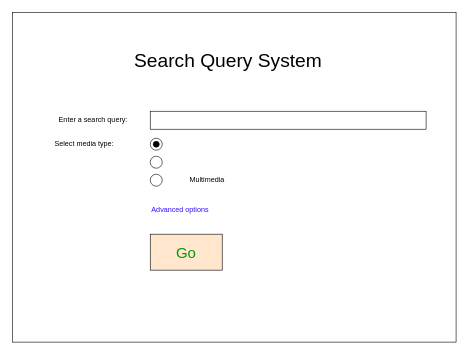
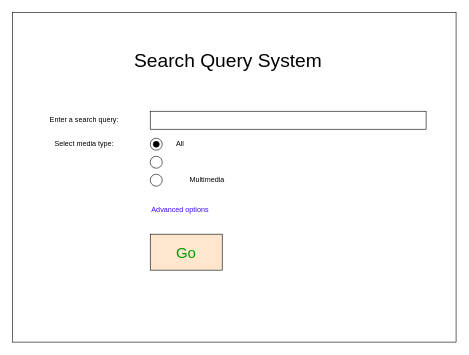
(93, 120) -> (84, 120)
none -> (180, 144)
